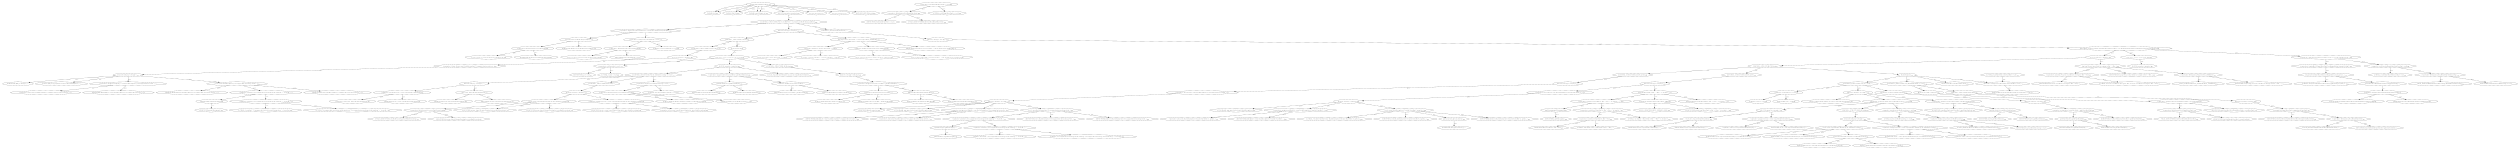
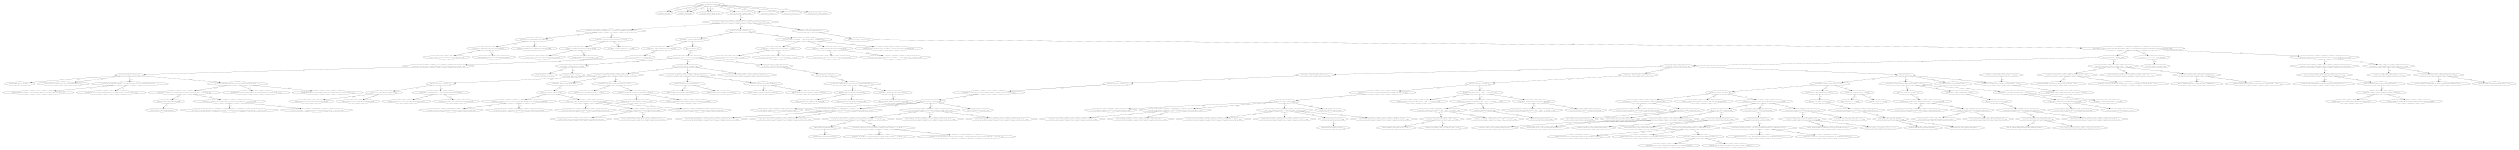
none -> (1960, 88)
(876, 101) -> none
none -> (1330, 110)
(2123, 119) -> none
